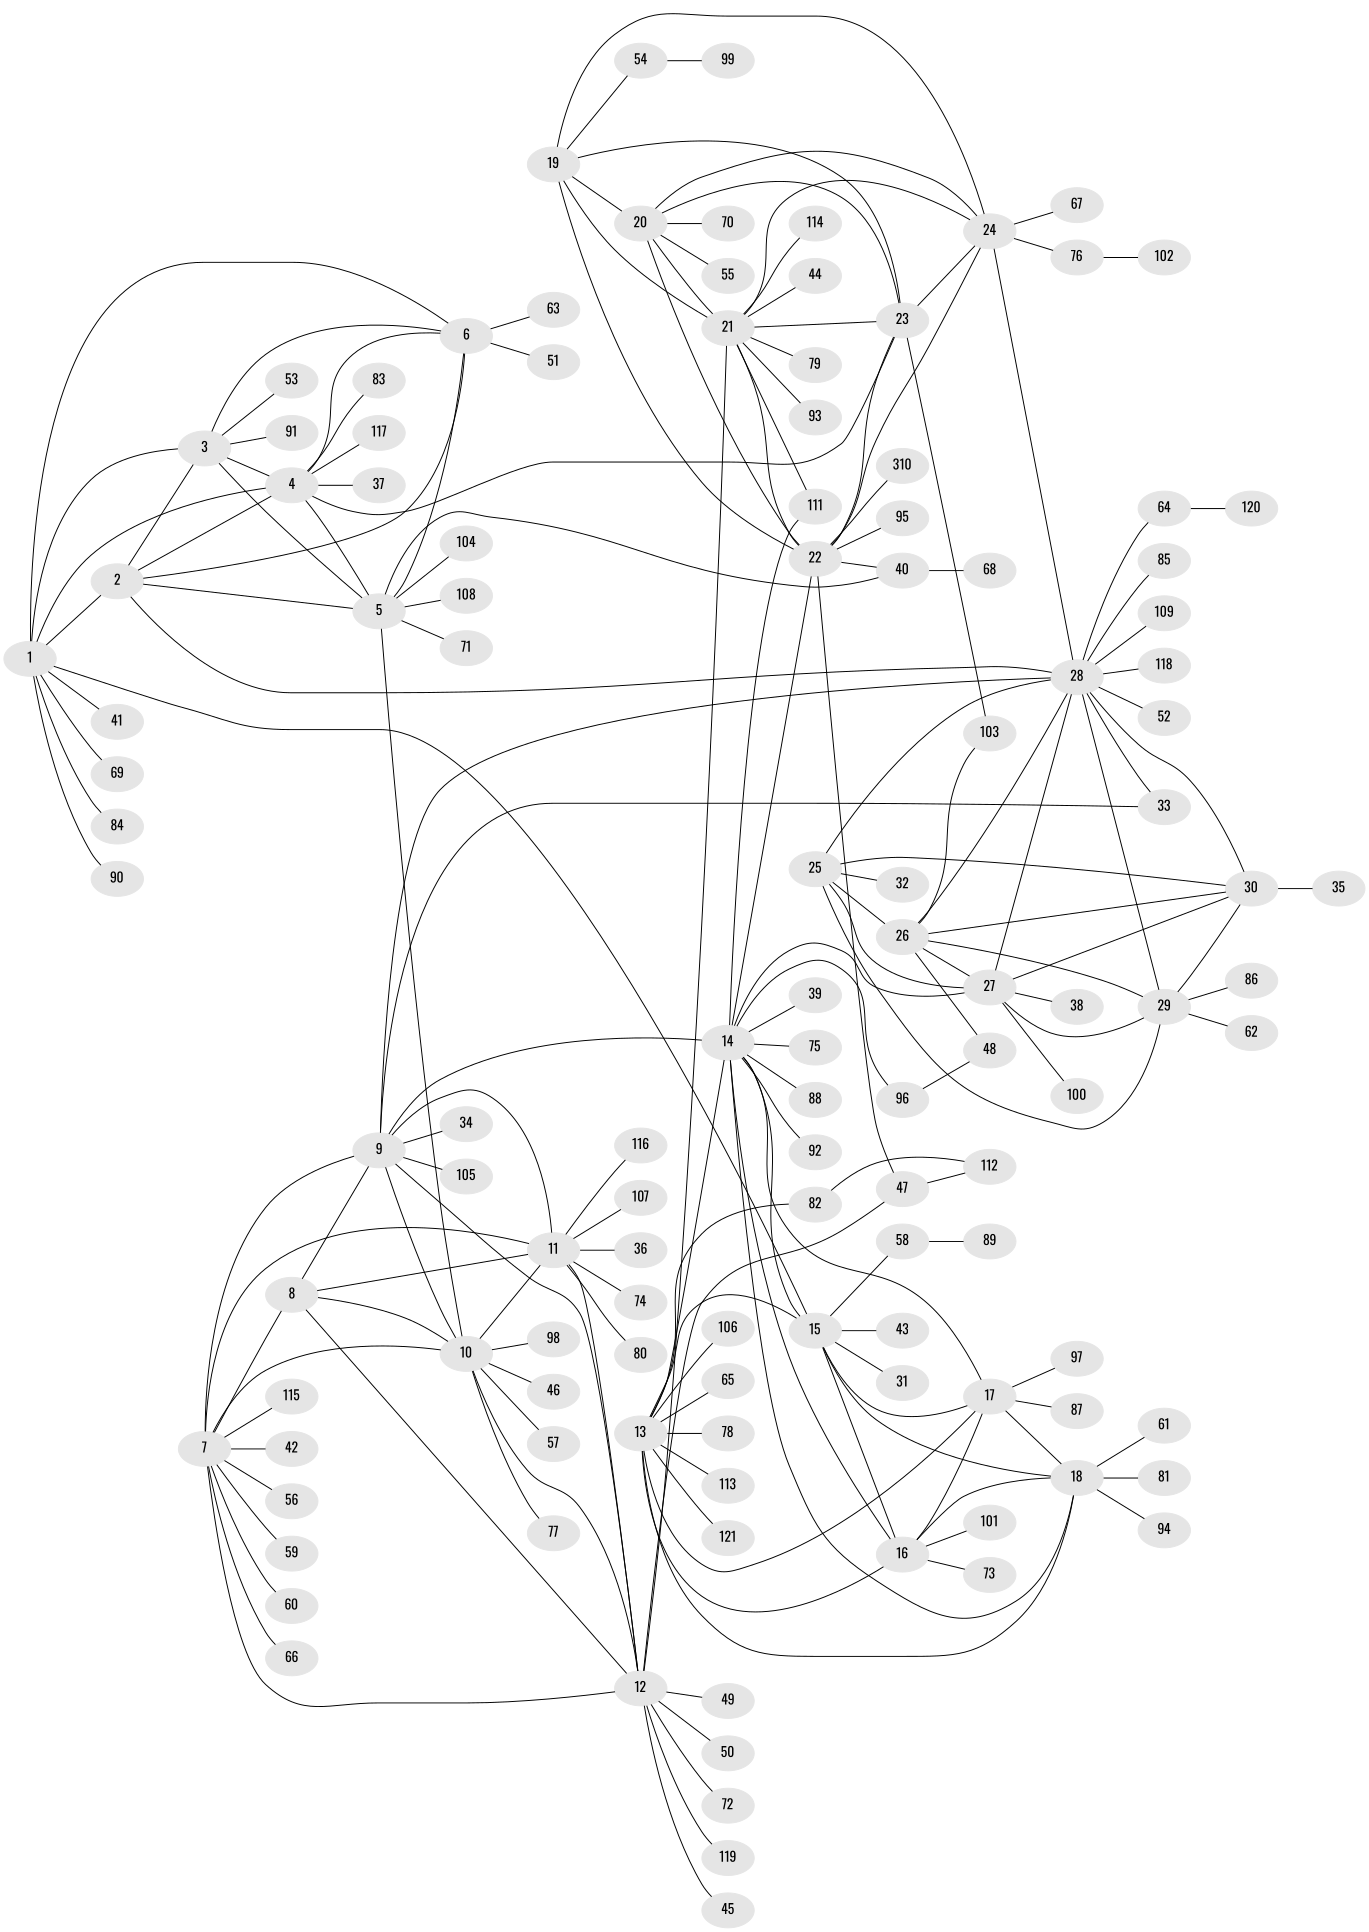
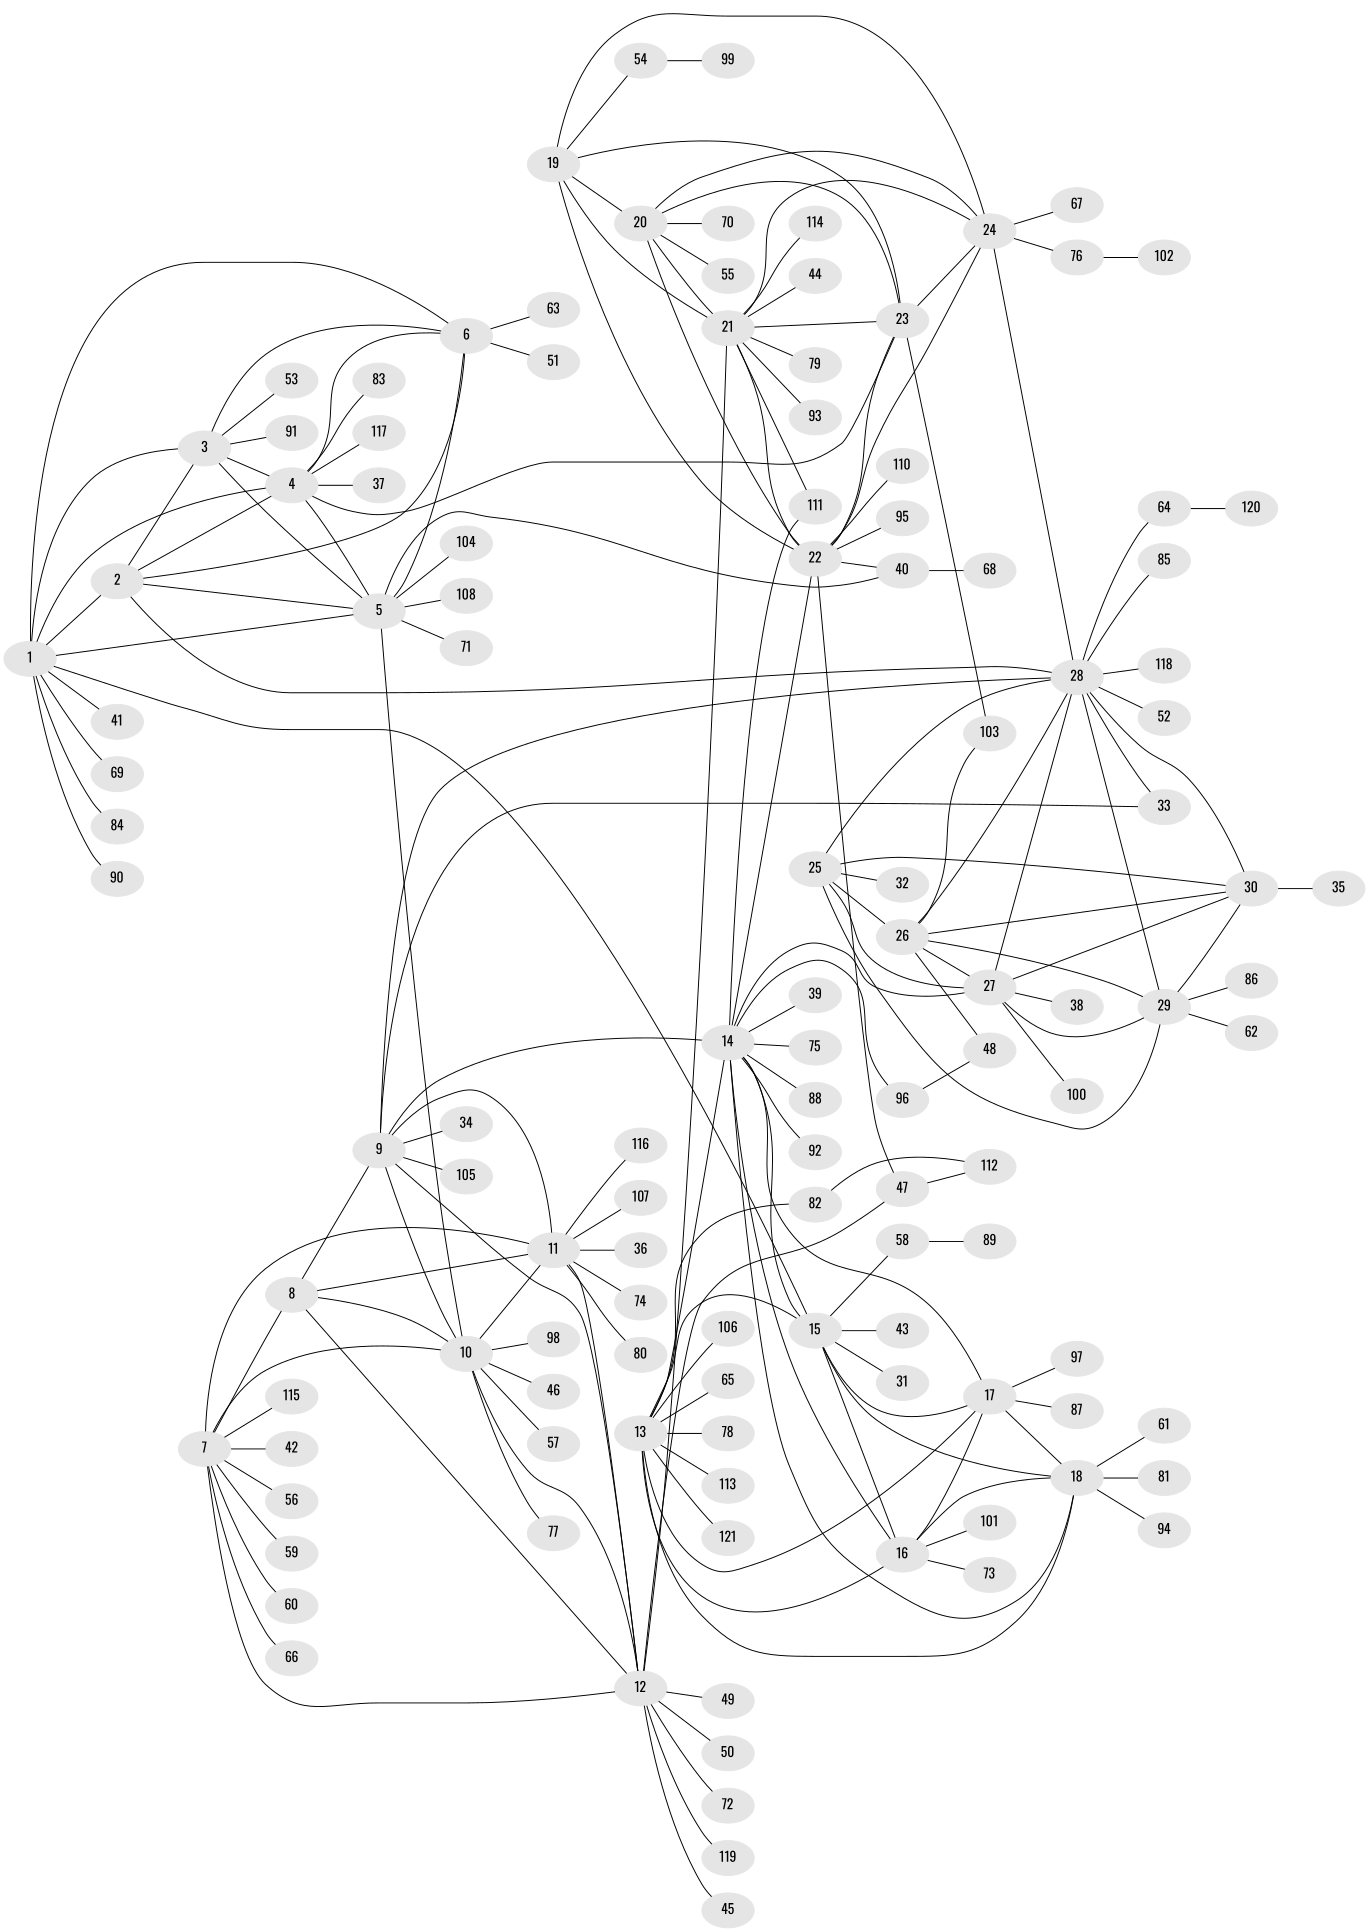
(903, 466) -> (903, 466)
(1164, 613) -> none
none -> (205, 635)
(233, 1265) -> none
